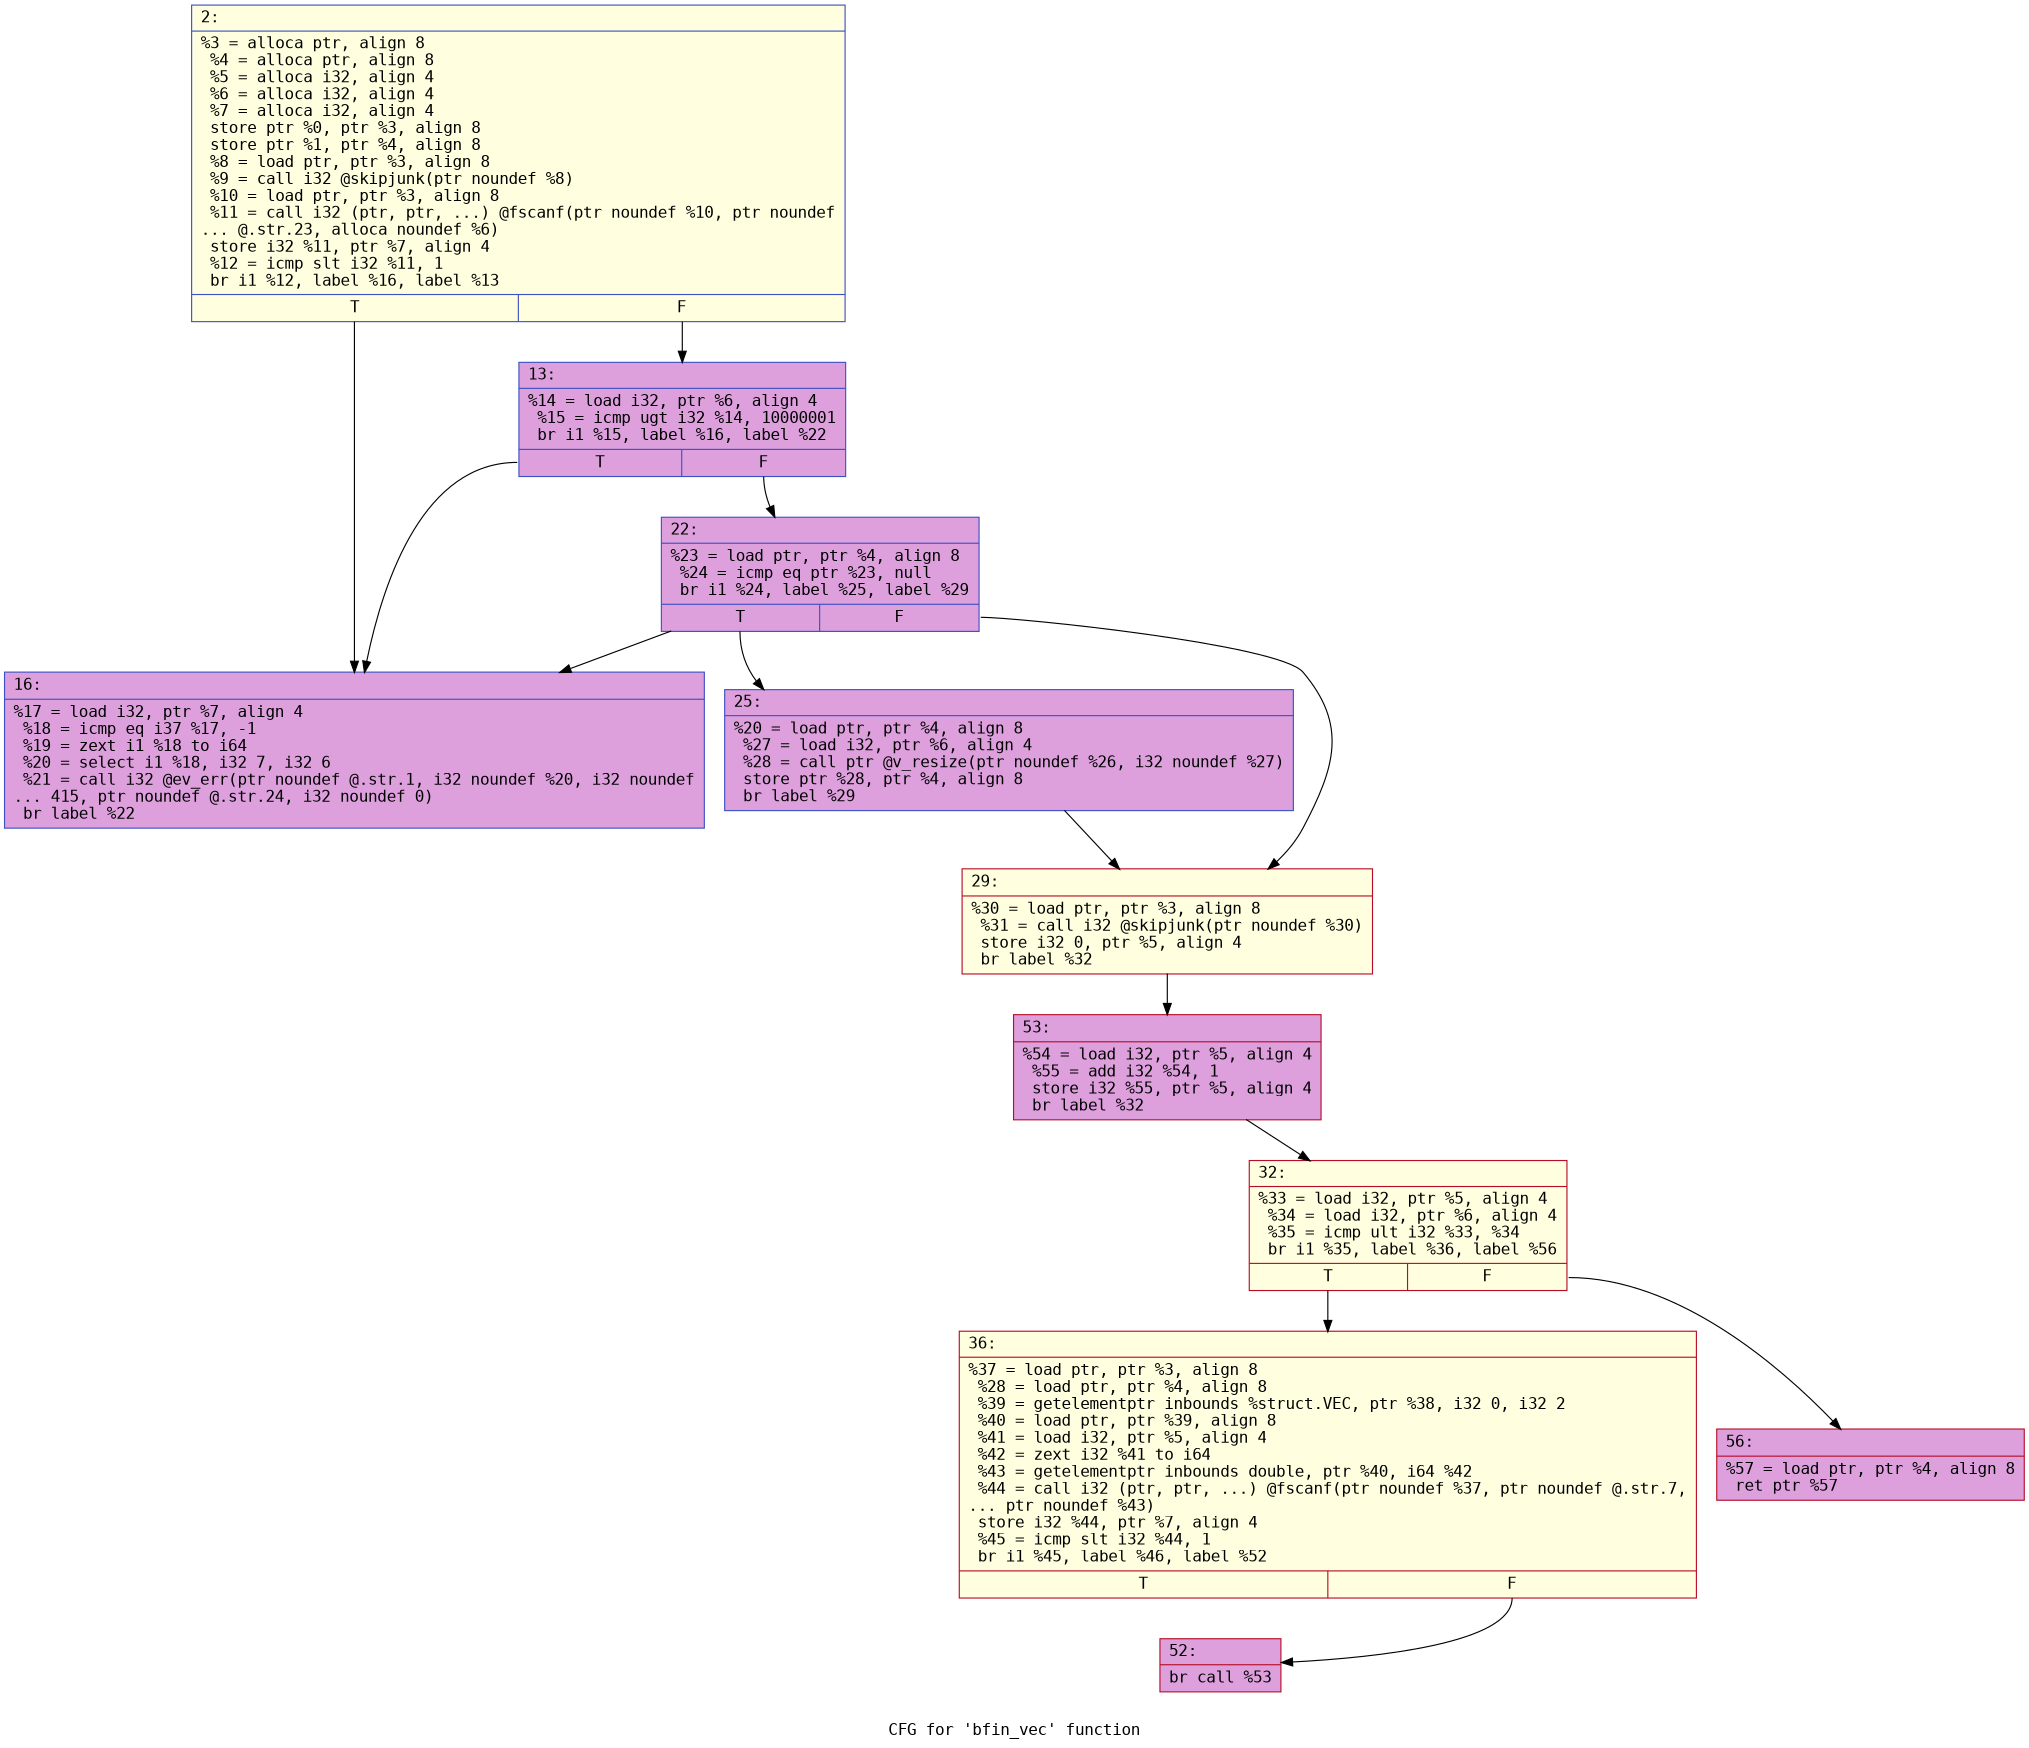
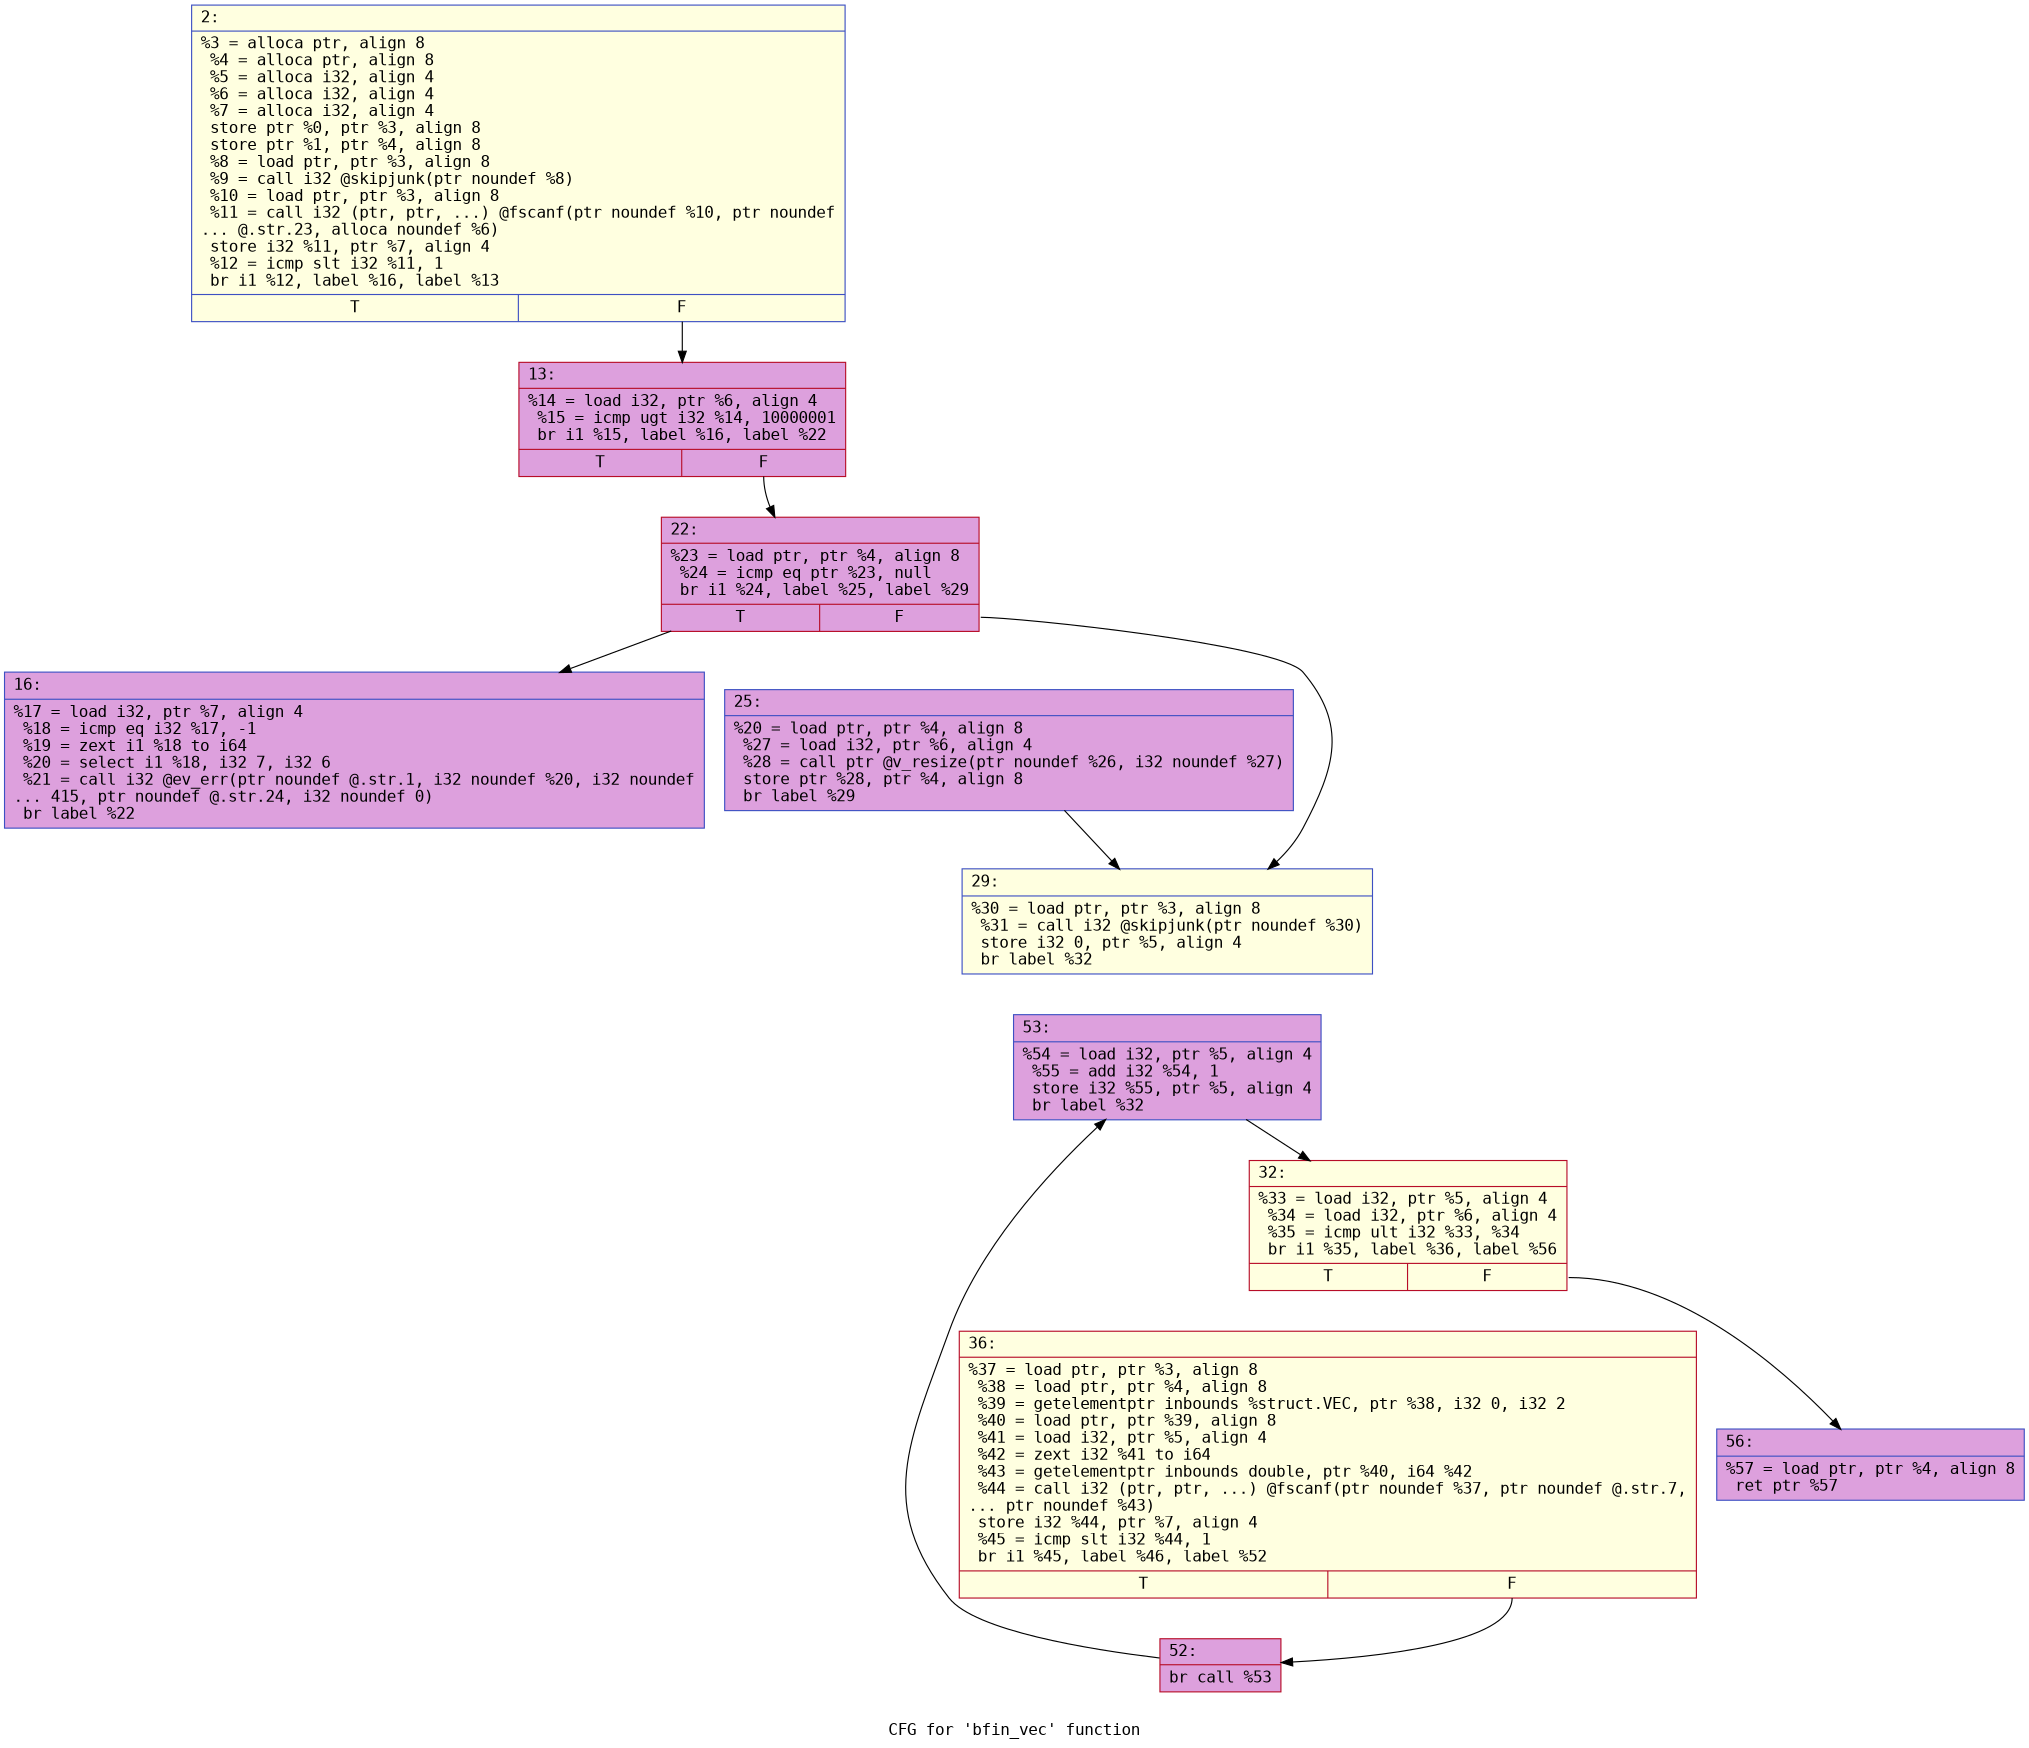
(682, 419) -> (682, 419)
(354, 491) -> none
(411, 535) -> none
(820, 574) -> (820, 574)
(744, 658) -> none
(135, 729) -> (135, 729)
(1167, 921) -> (1167, 921)
(1167, 988) -> (910, 1451)
(1167, 1067) -> (1167, 1067)
(1328, 1305) -> none
(1118, 1387) -> (1118, 1387)
(1871, 1465) -> (1871, 1465)
